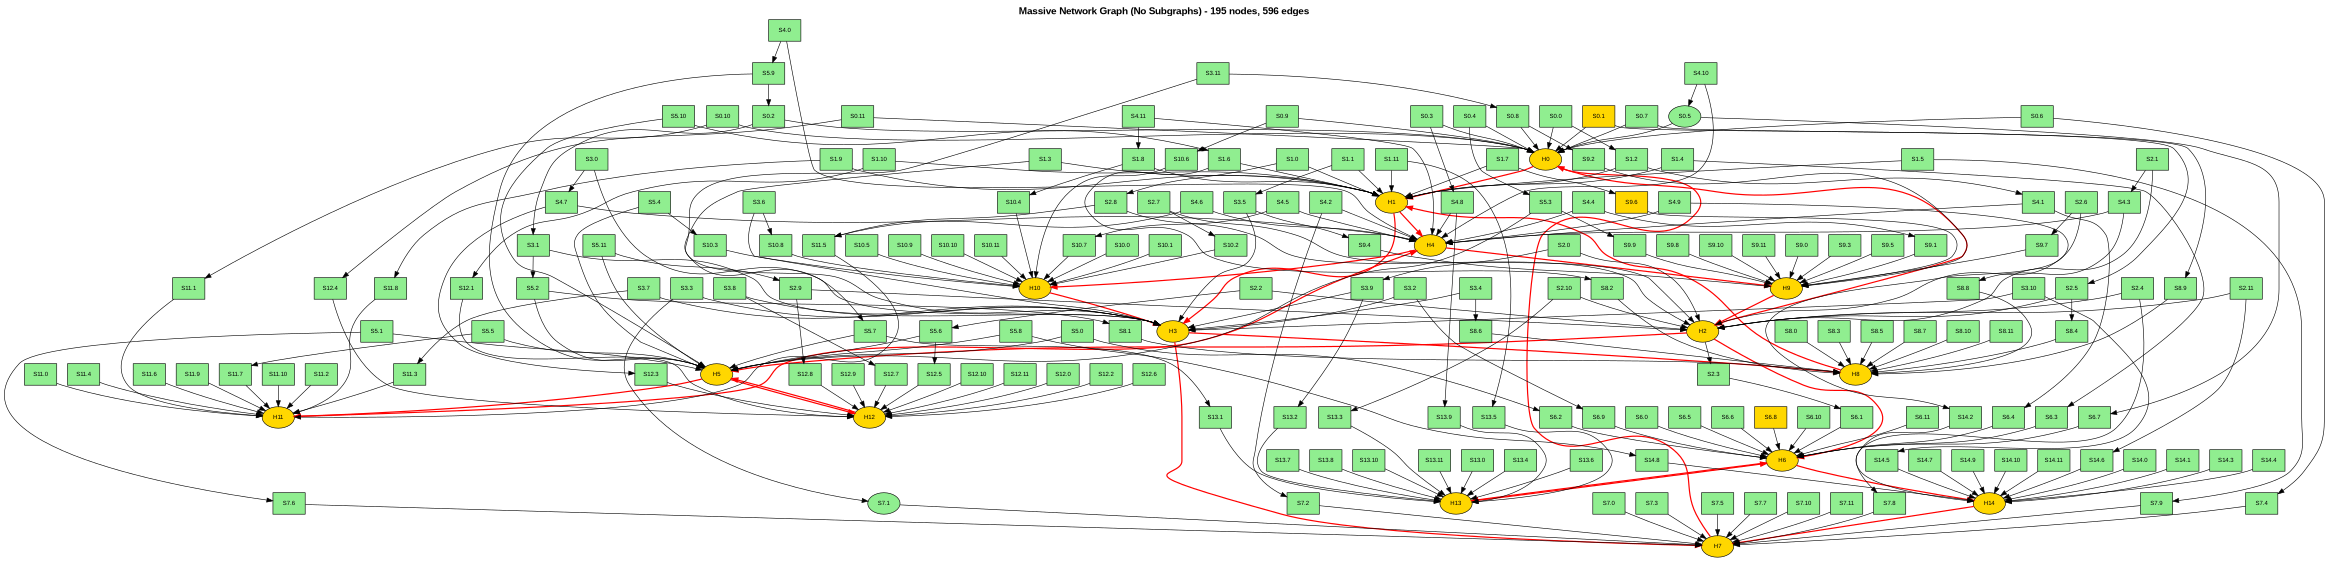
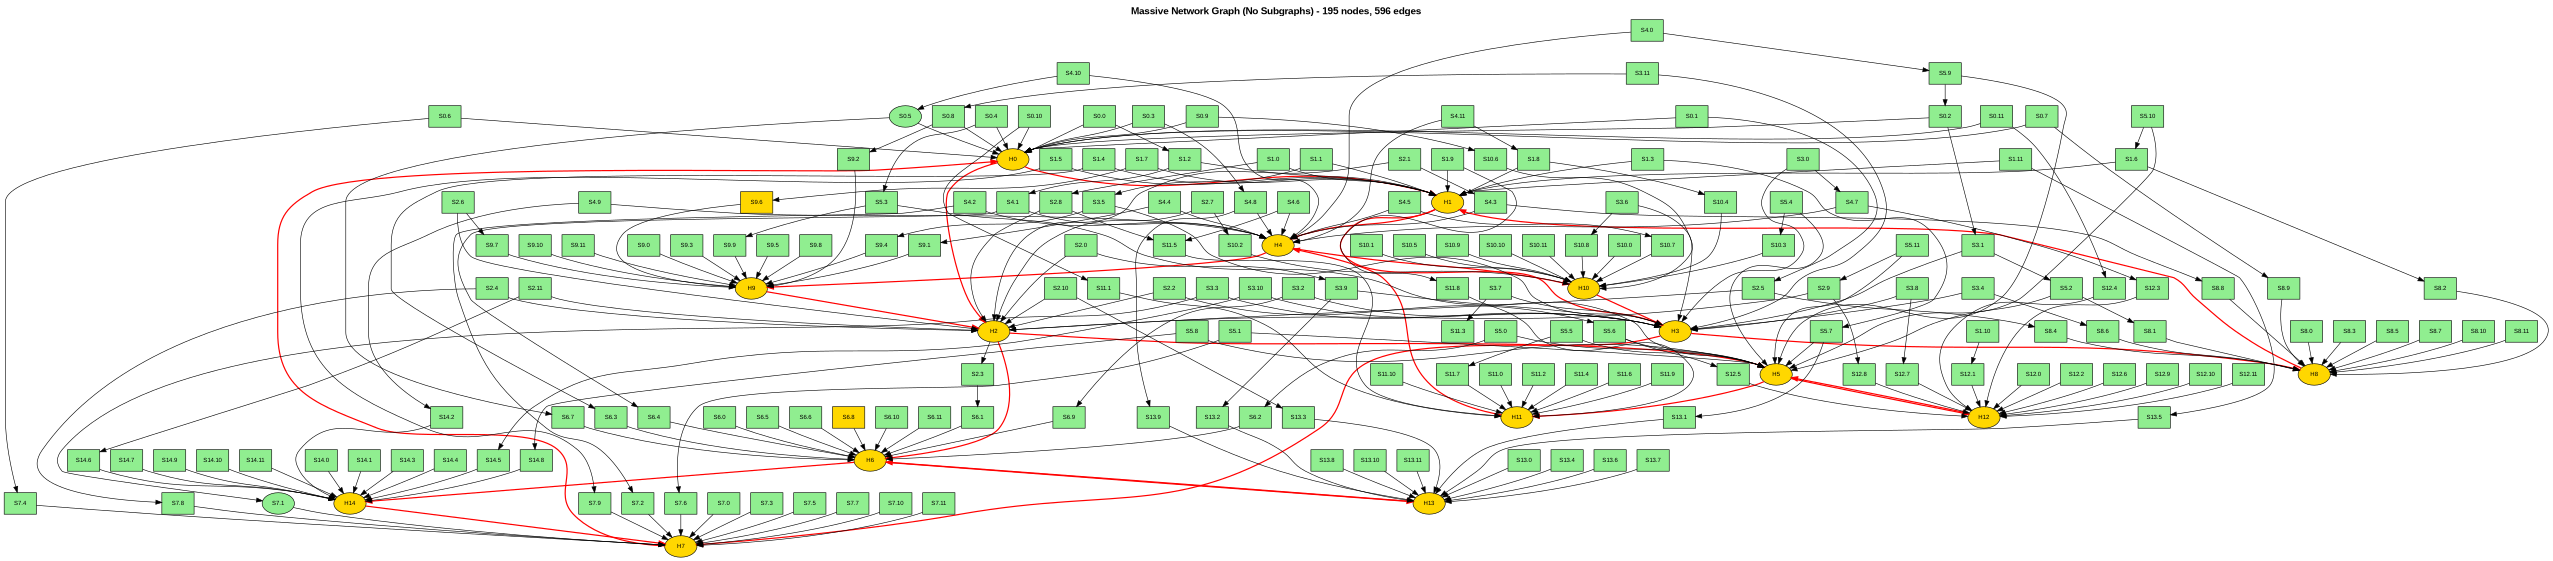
(1599, 116) -> (1692, 116)
(1075, 173) -> none
(347, 398) -> none
